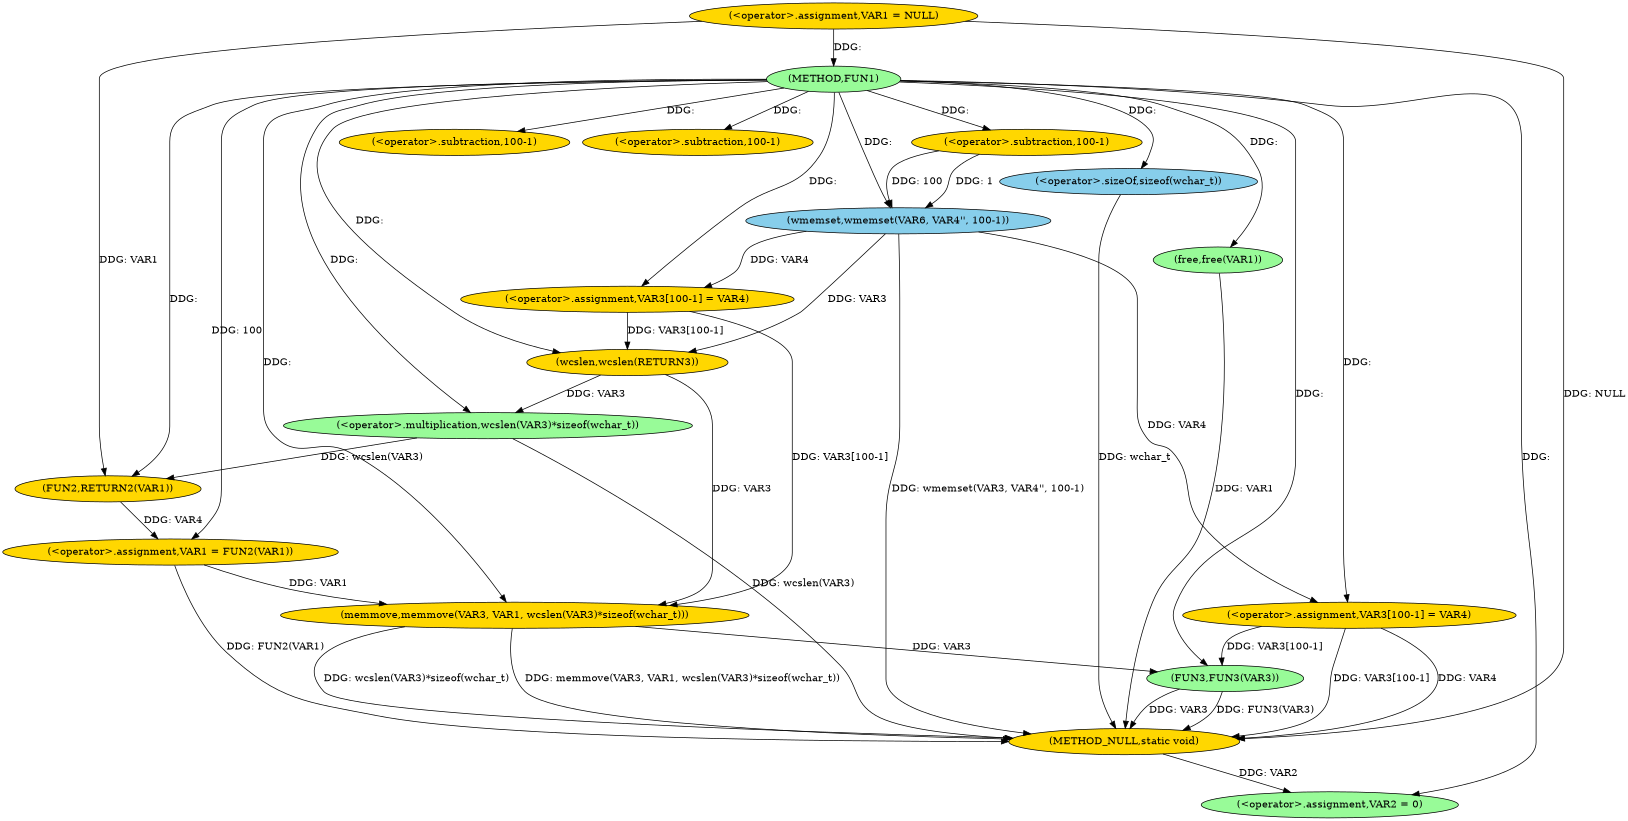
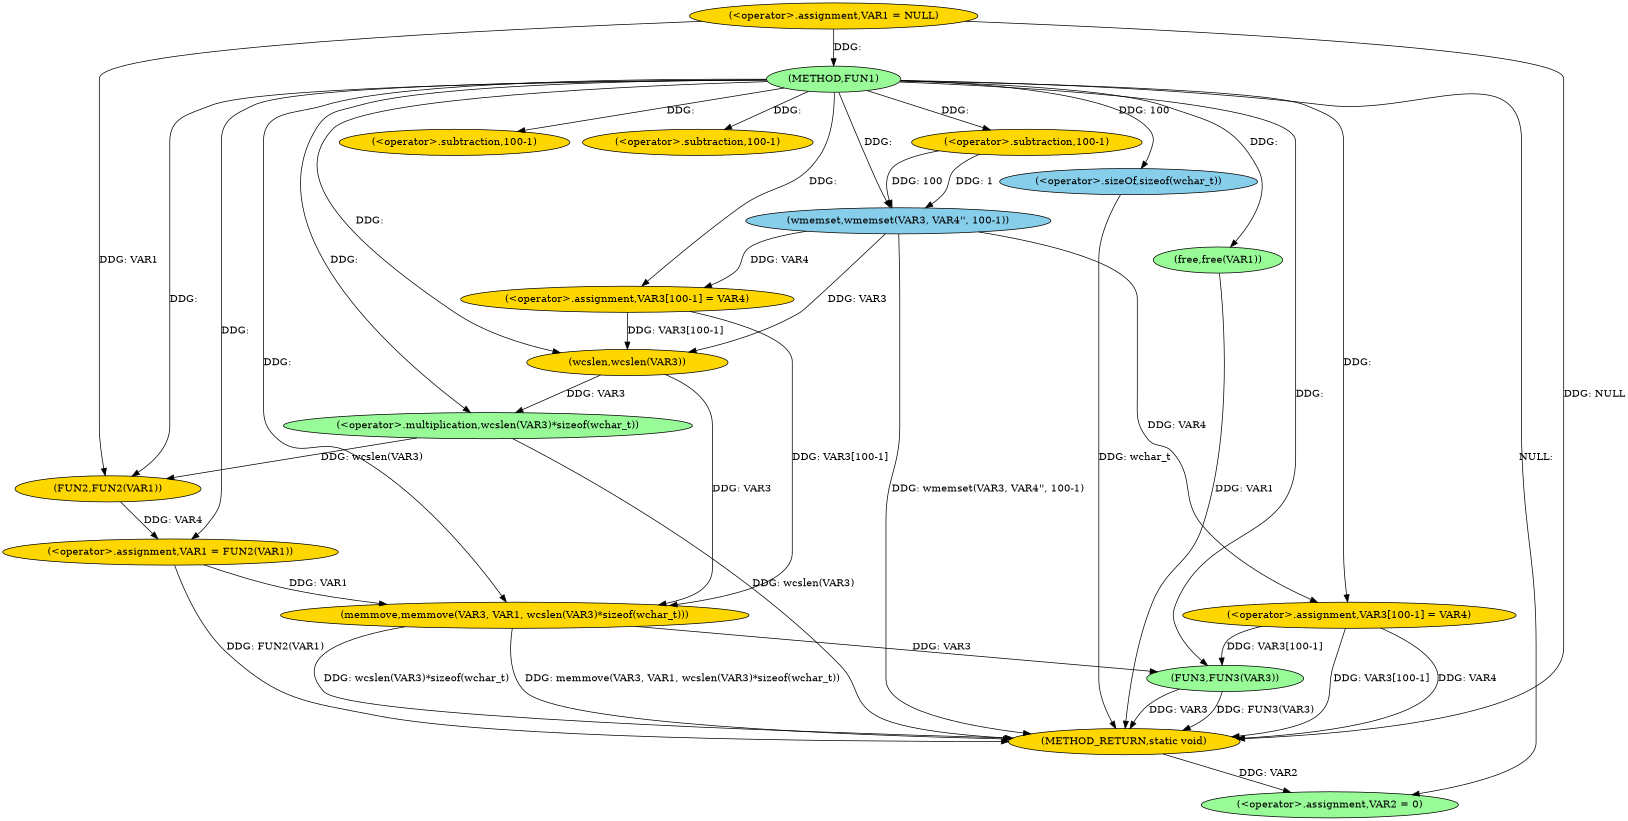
(1144, 111) -> (1144, 111)
(898, 221) -> (898, 221)
(237, 331) -> (237, 331)
(627, 362) -> (627, 362)
(1538, 457) -> (1538, 457)
(108, 489) -> (108, 489)
(1124, 742) -> (1124, 742)
